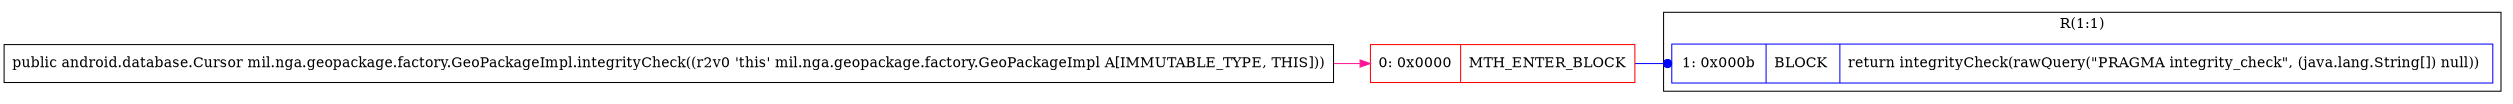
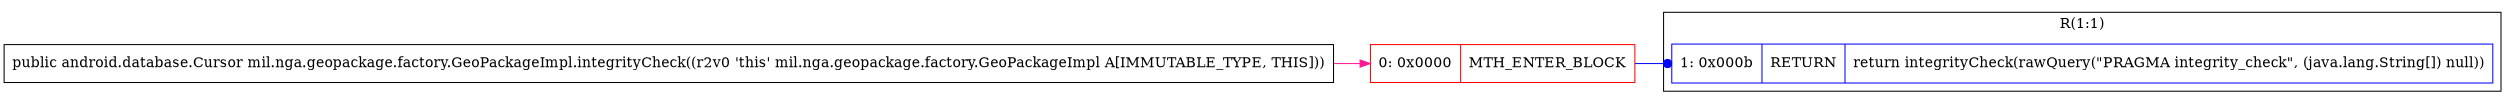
(1801, 63) -> (1803, 63)
